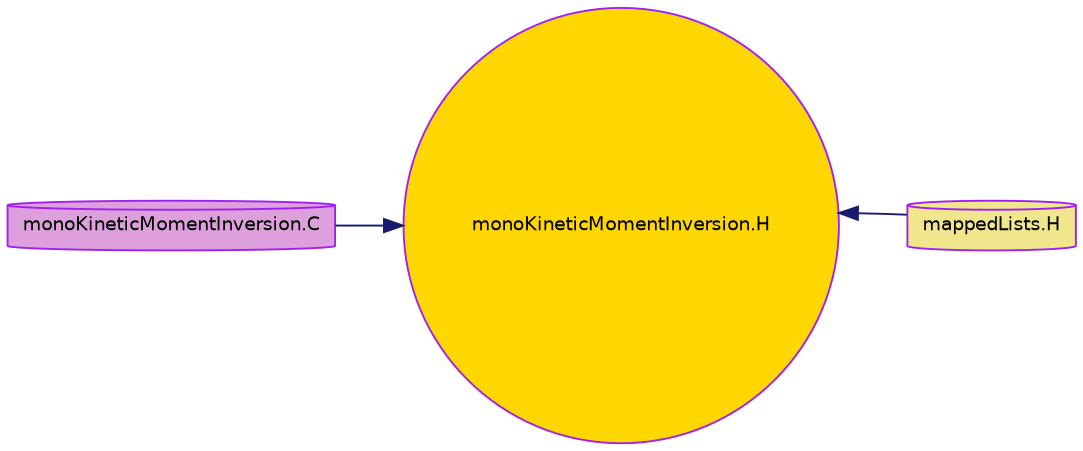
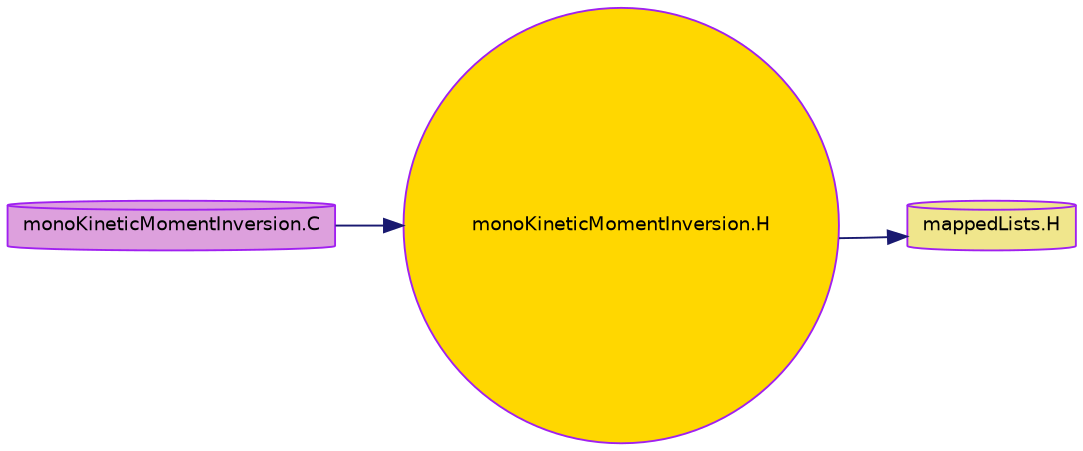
(883, 214) -> (863, 238)
